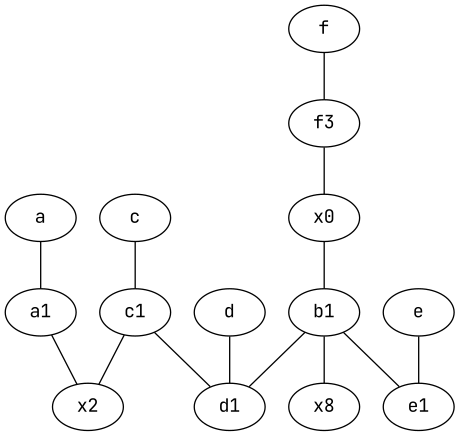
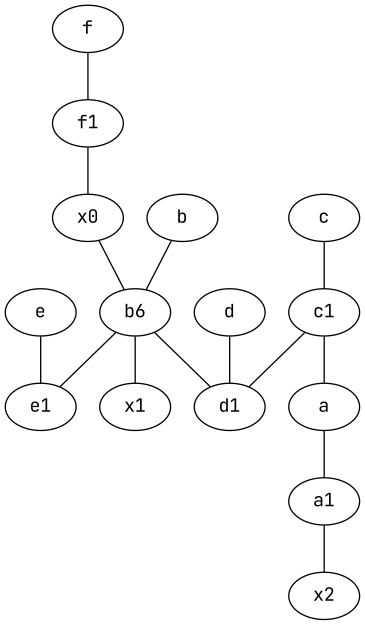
(324, 123) -> (88, 123)
none -> (182, 218)
(324, 312) -> (135, 312)
(112, 360) -> (324, 360)
(324, 407) -> (135, 407)
